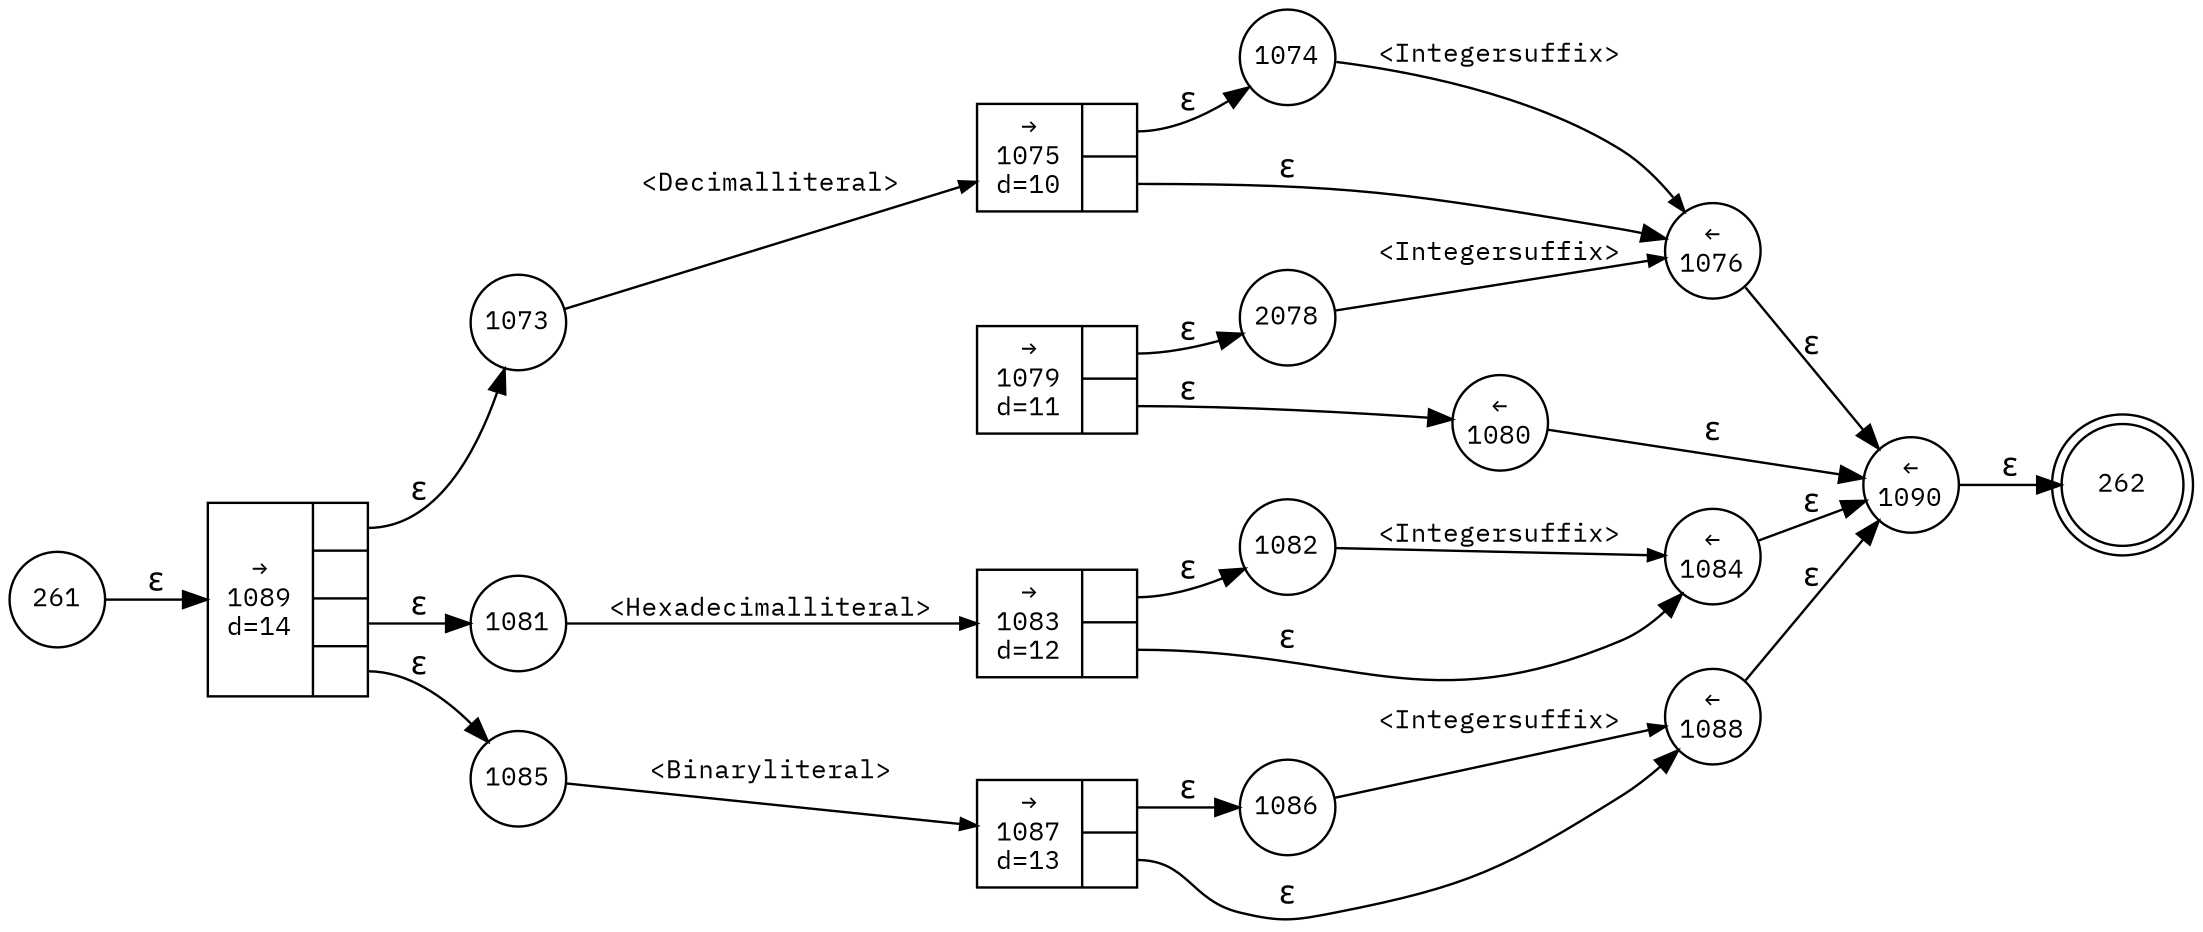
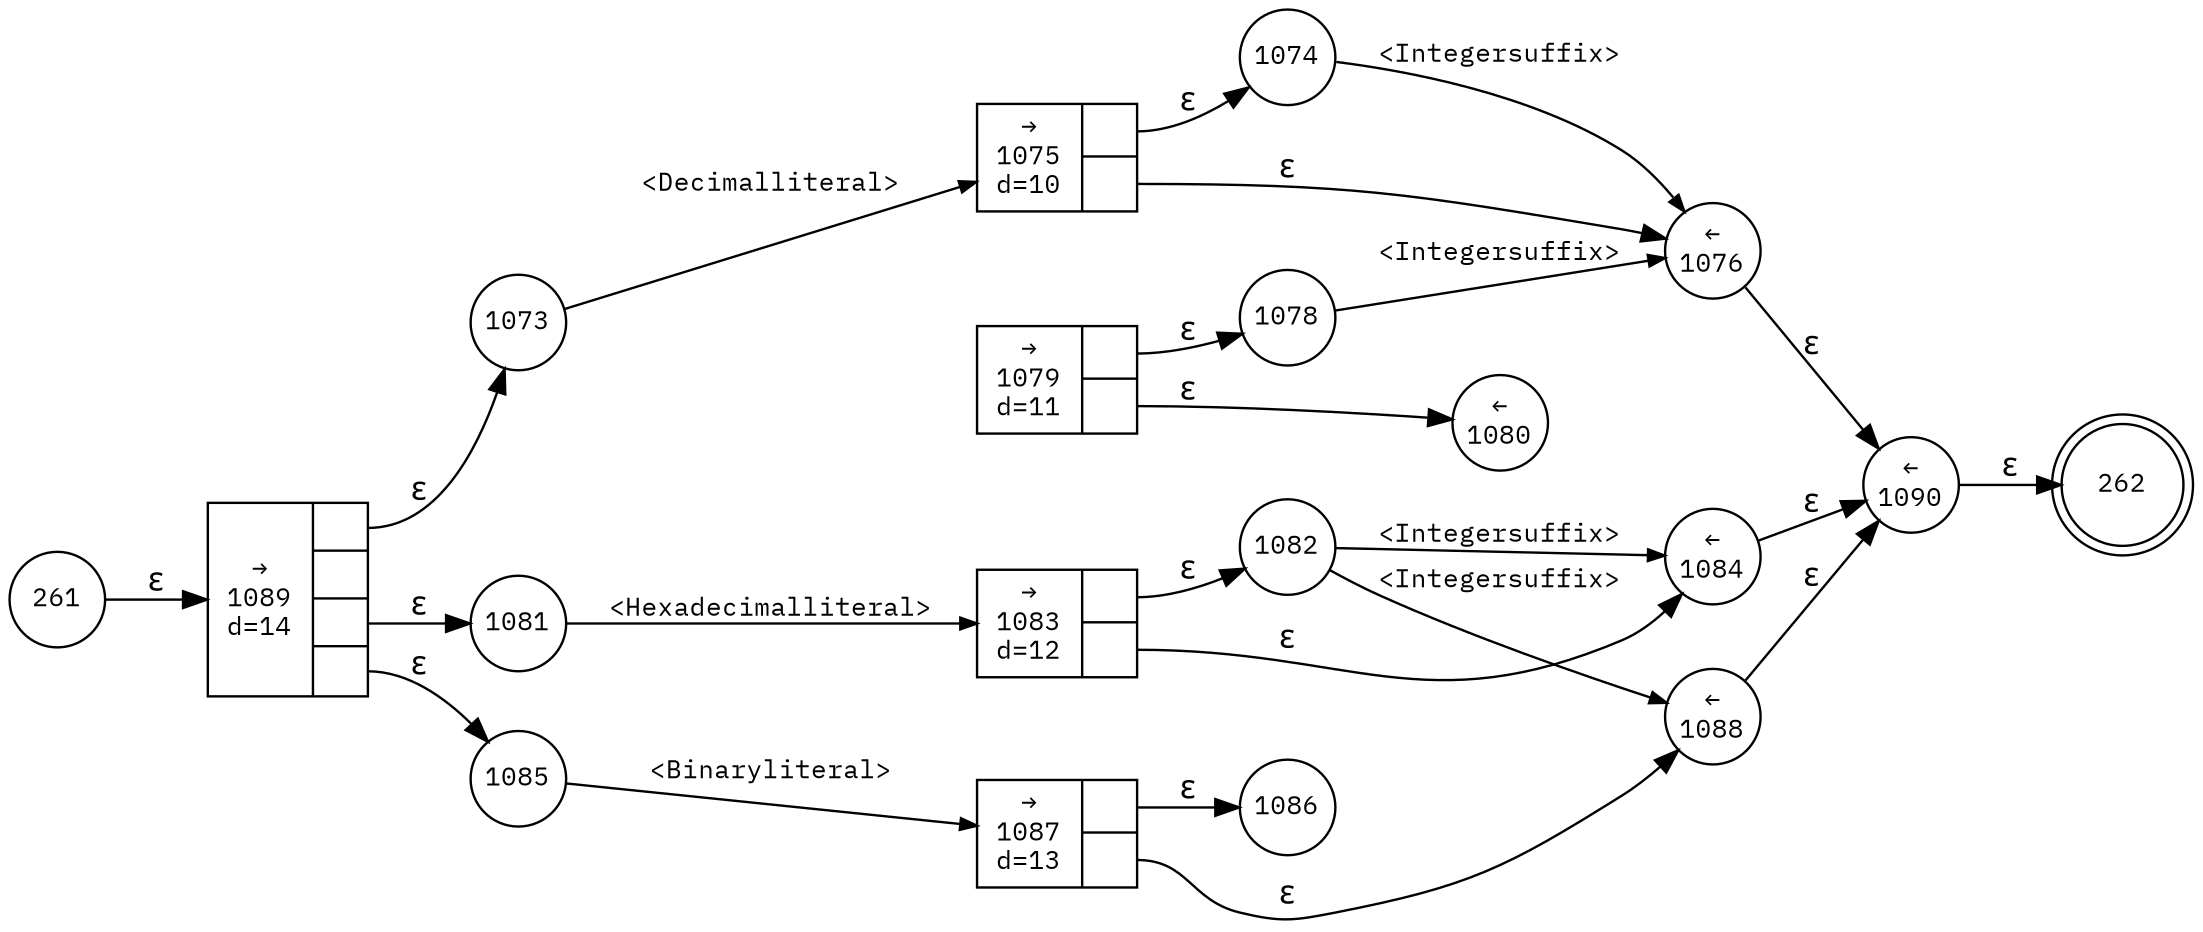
(1288, 318) -> (1288, 318)
(1694, 452) -> none
(1492, 764) -> (1488, 640)
